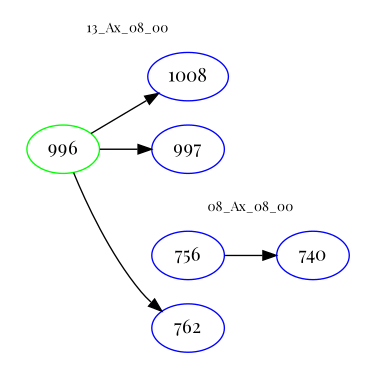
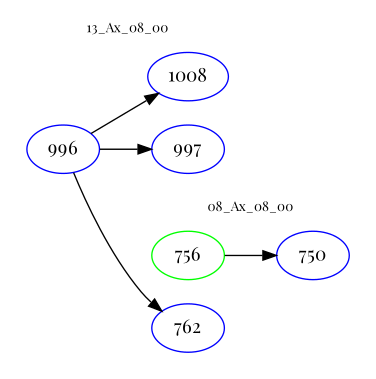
(63, 149) -> (63, 149)
(188, 255) -> (188, 255)
(313, 255) -> (313, 255)
